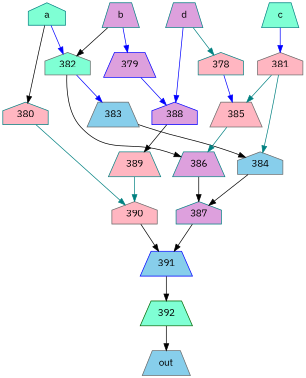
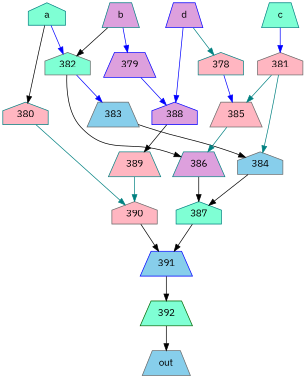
(184, 15) -> (184, 15)
(199, 214) -> (199, 214)
